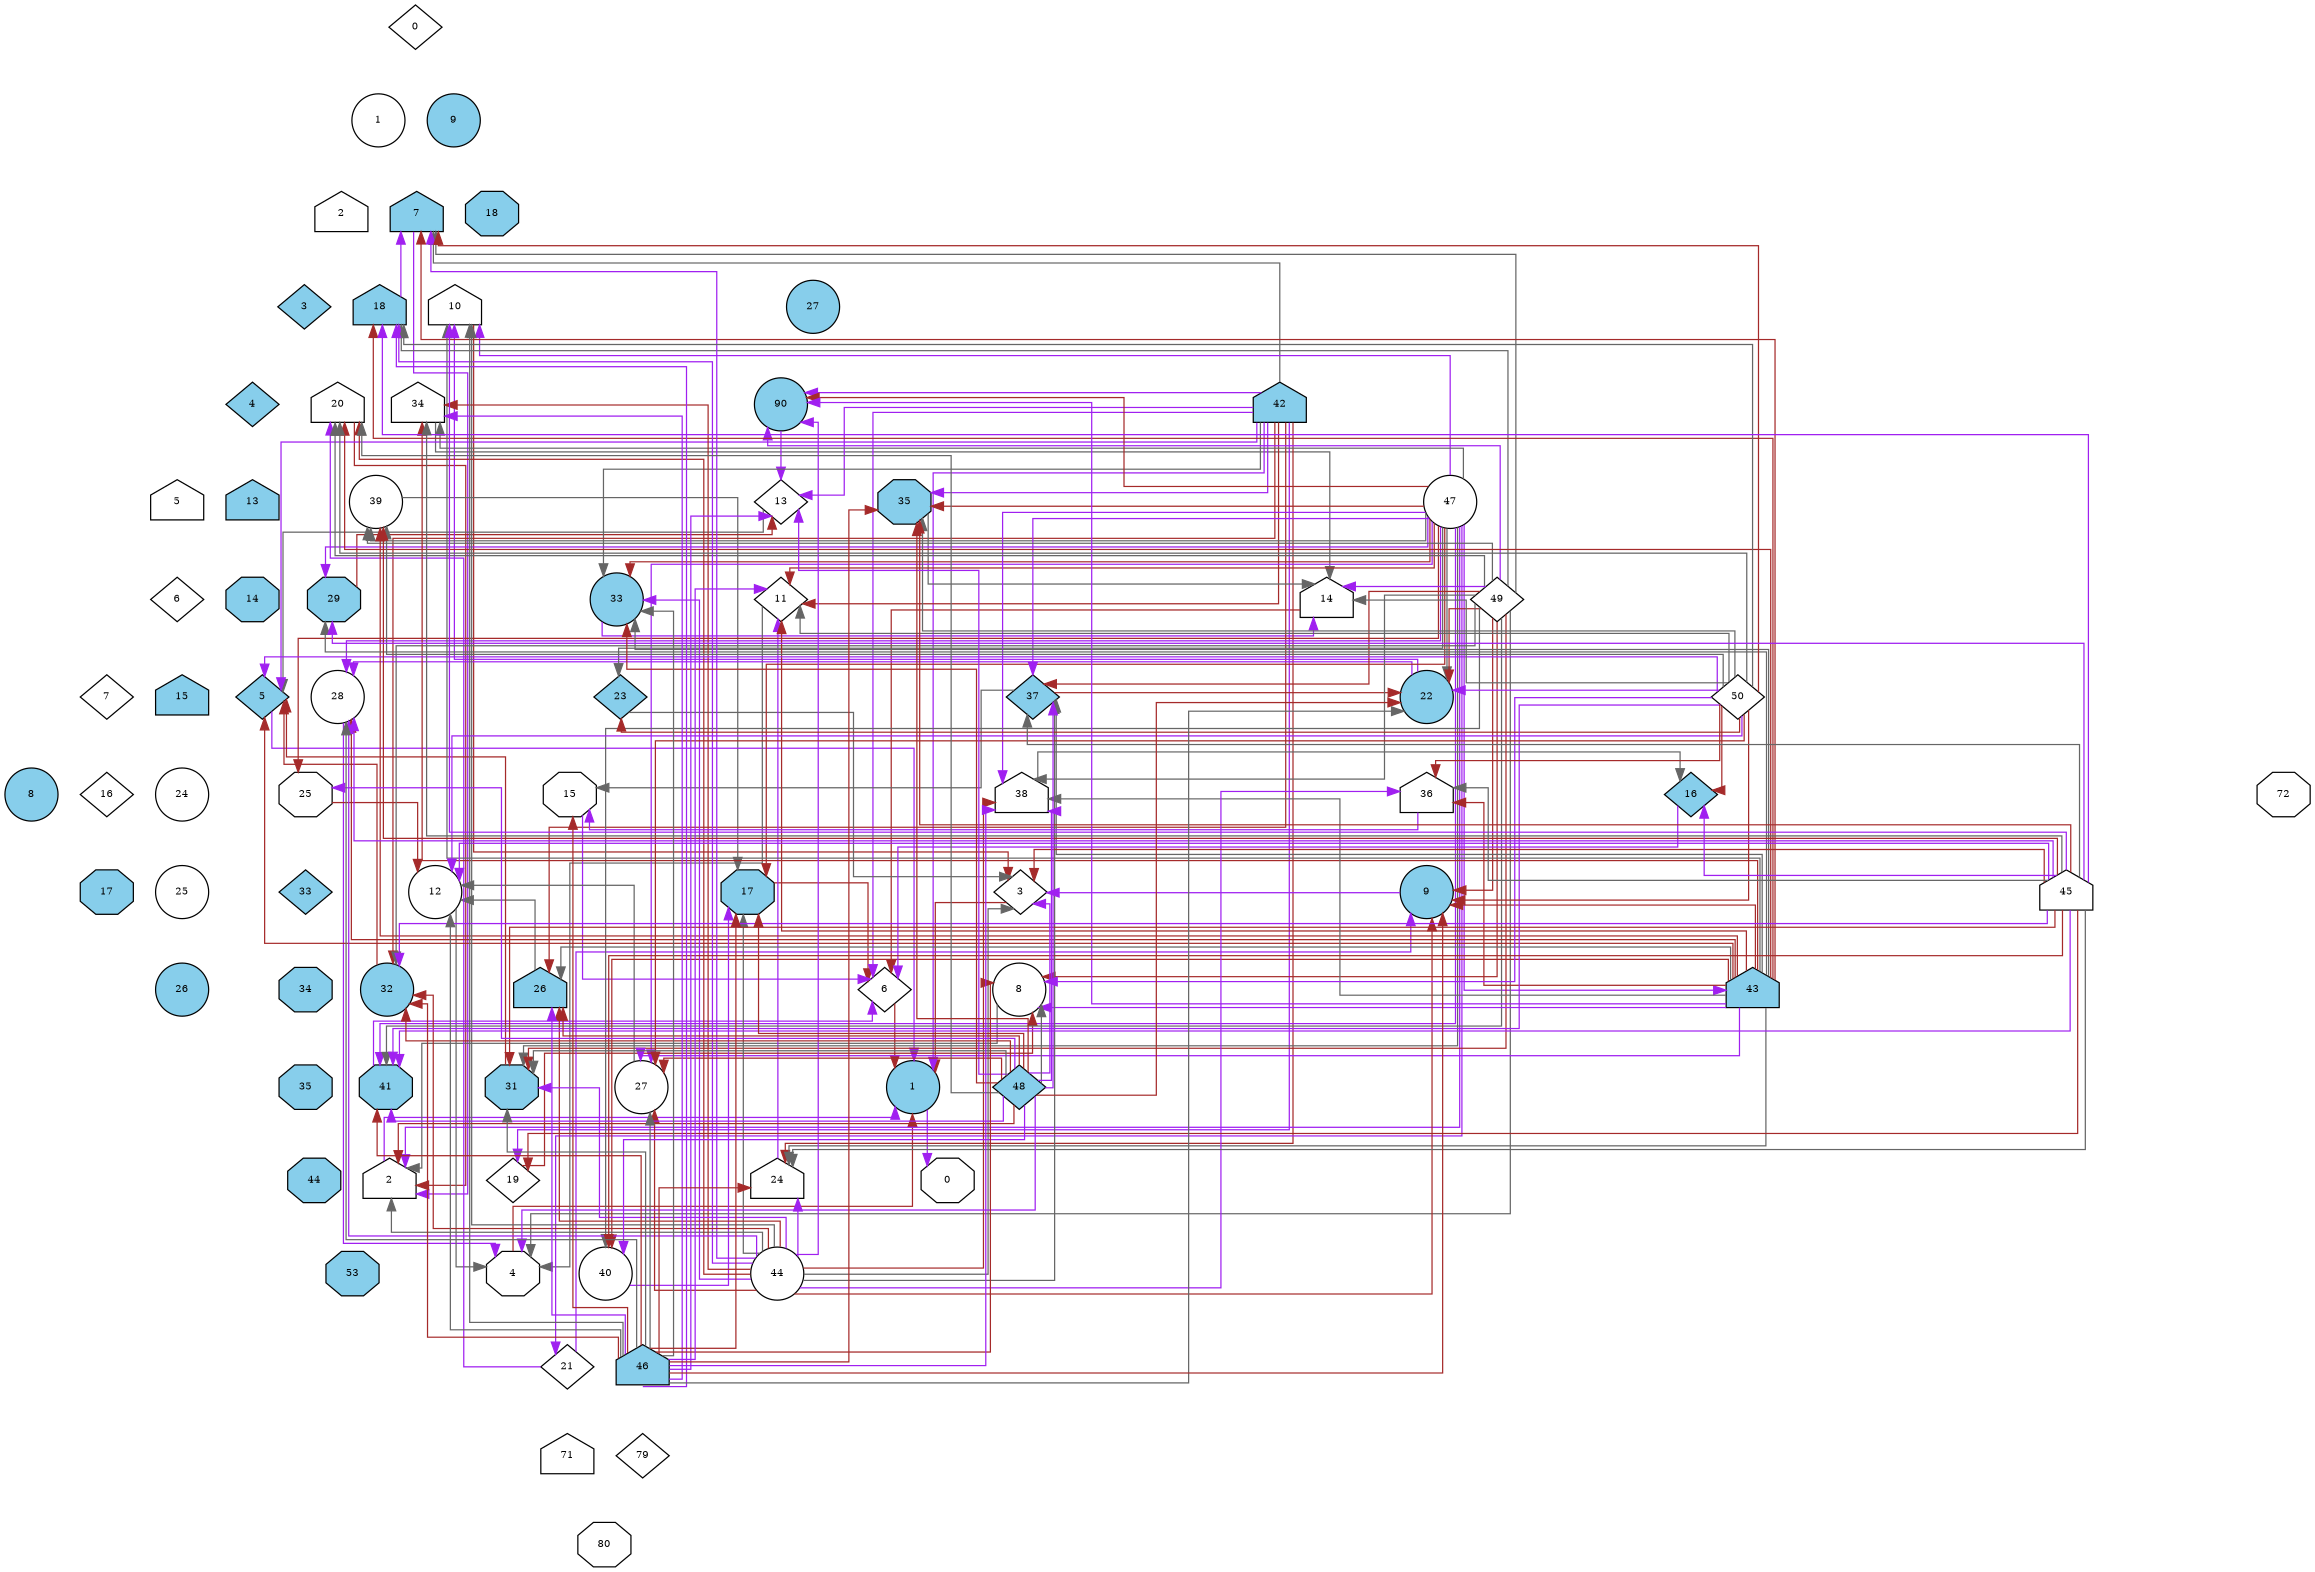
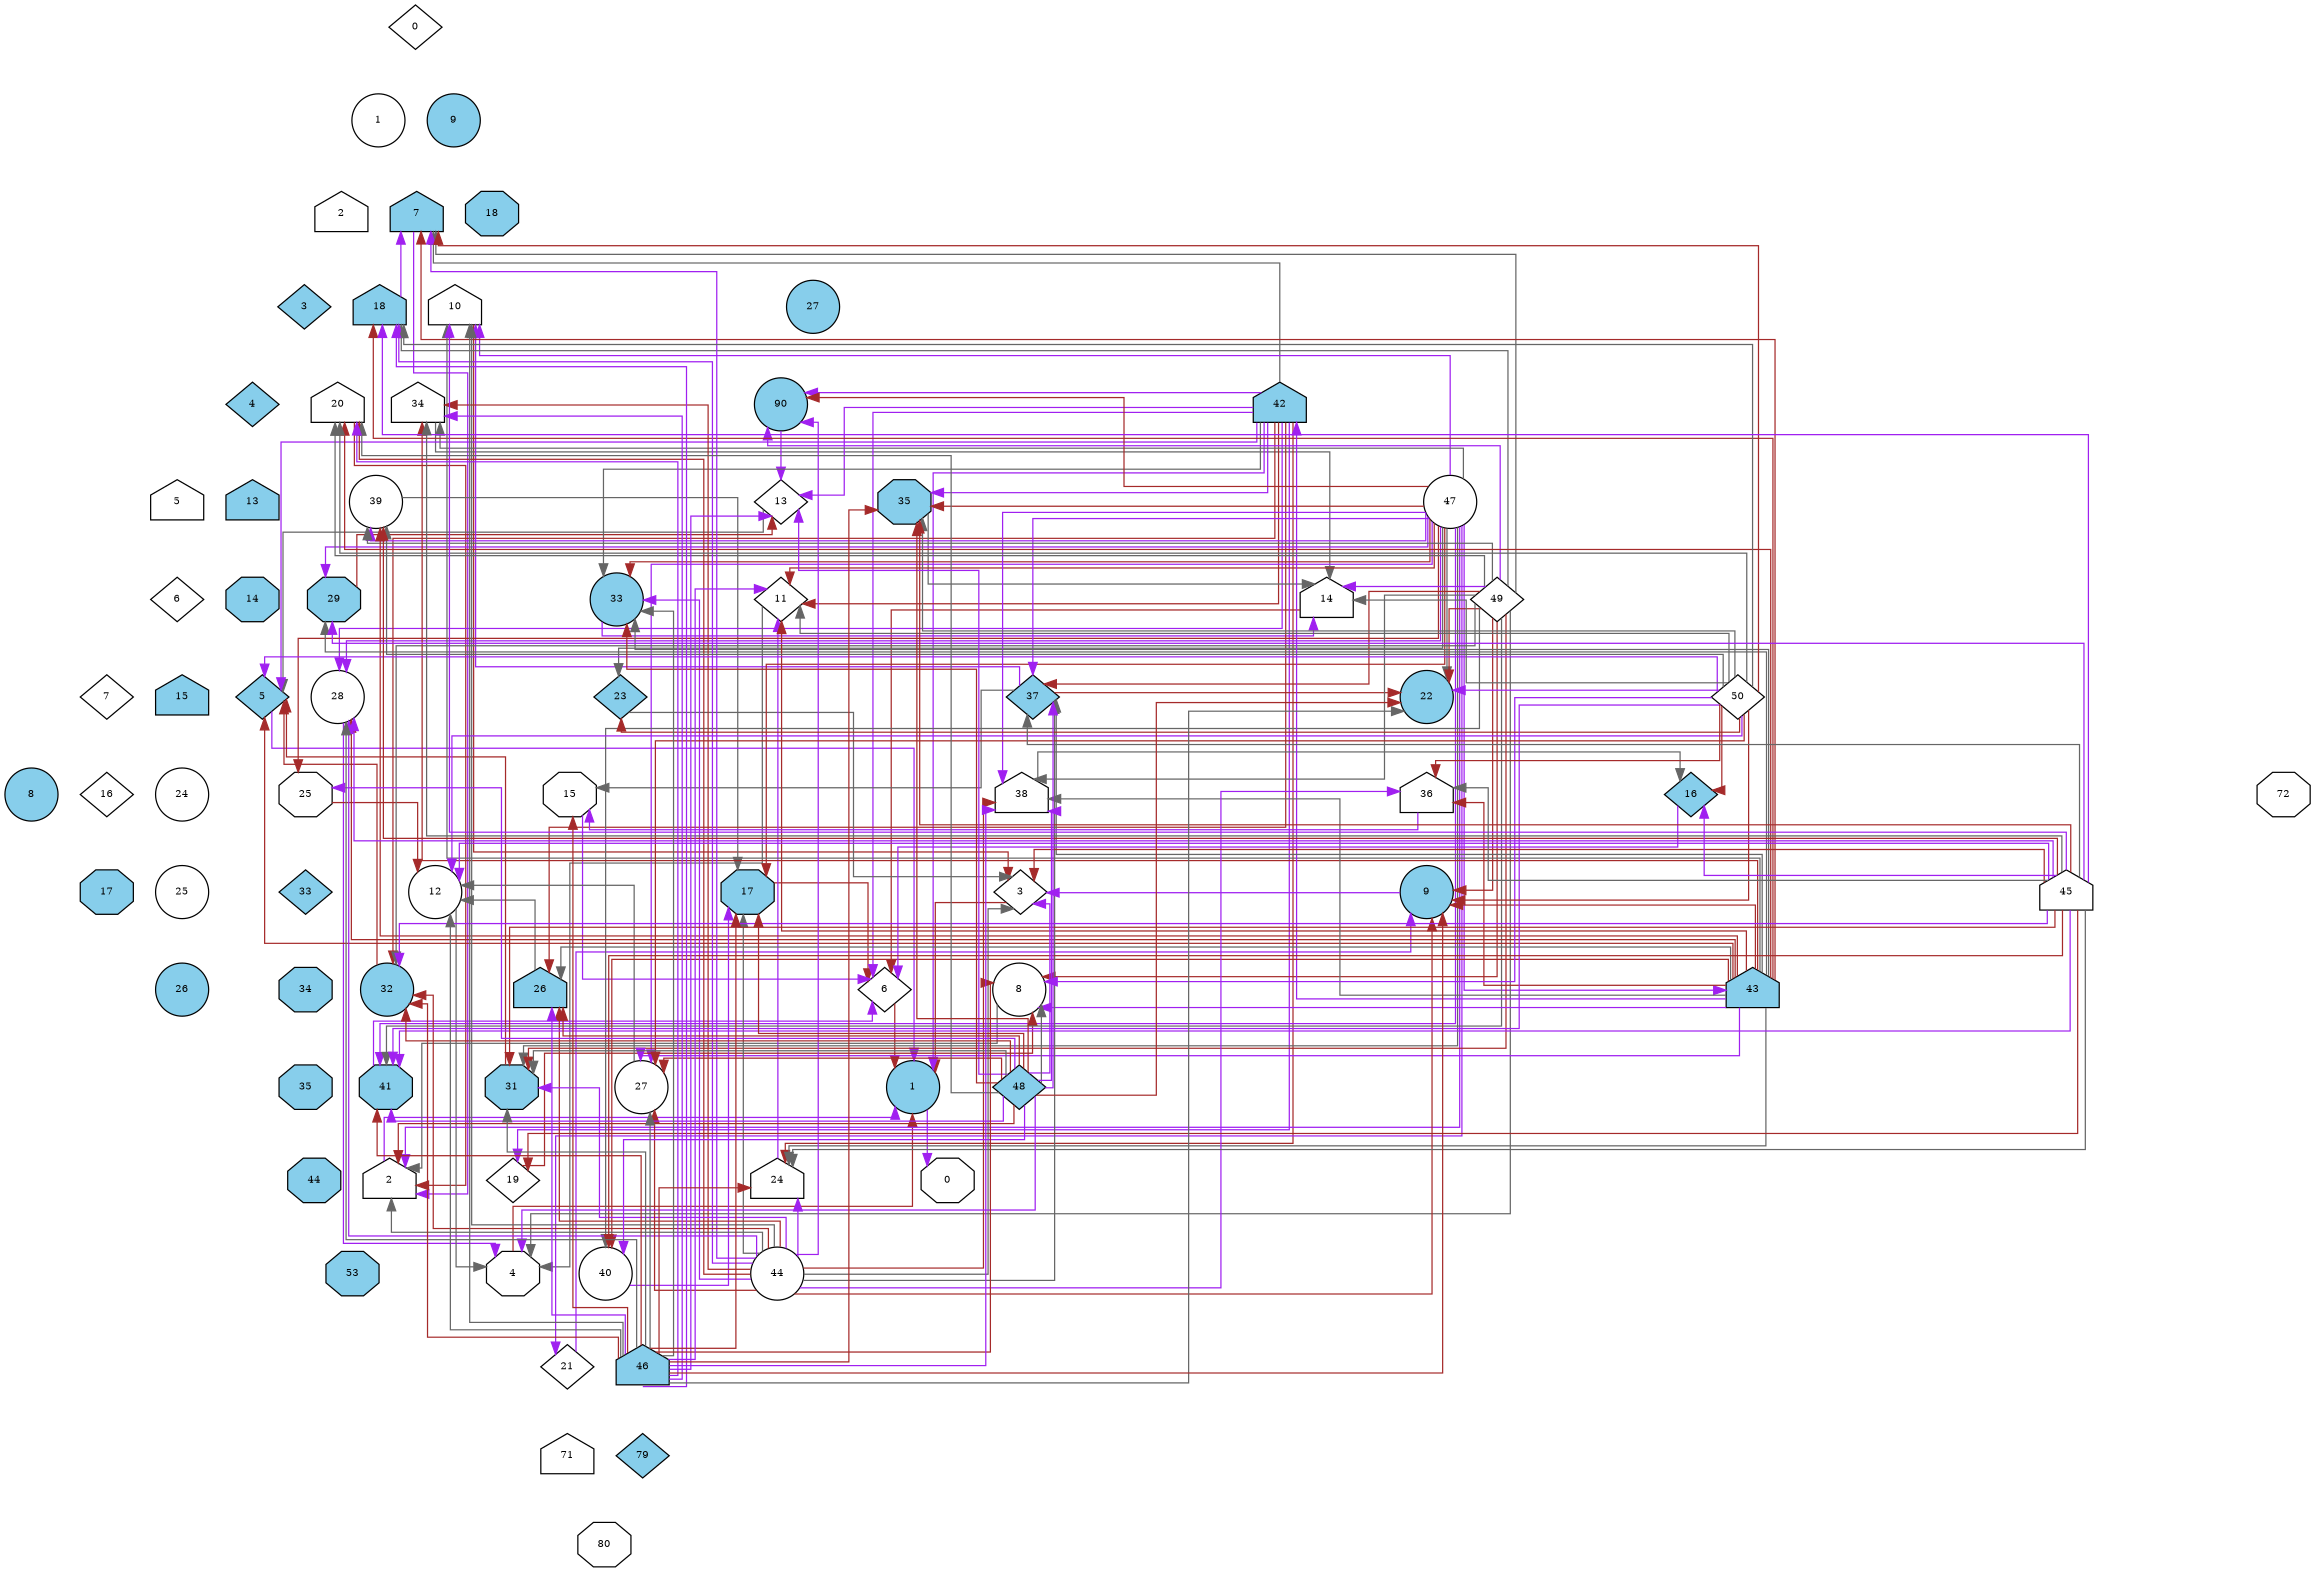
(912, 541) -> (912, 541)
(781, 659) -> (592, 667)
(889, 662) -> (663, 628)
(1092, 809) -> (1304, 999)
(464, 873) -> (678, 749)
(643, 1456) -> (643, 1456)
